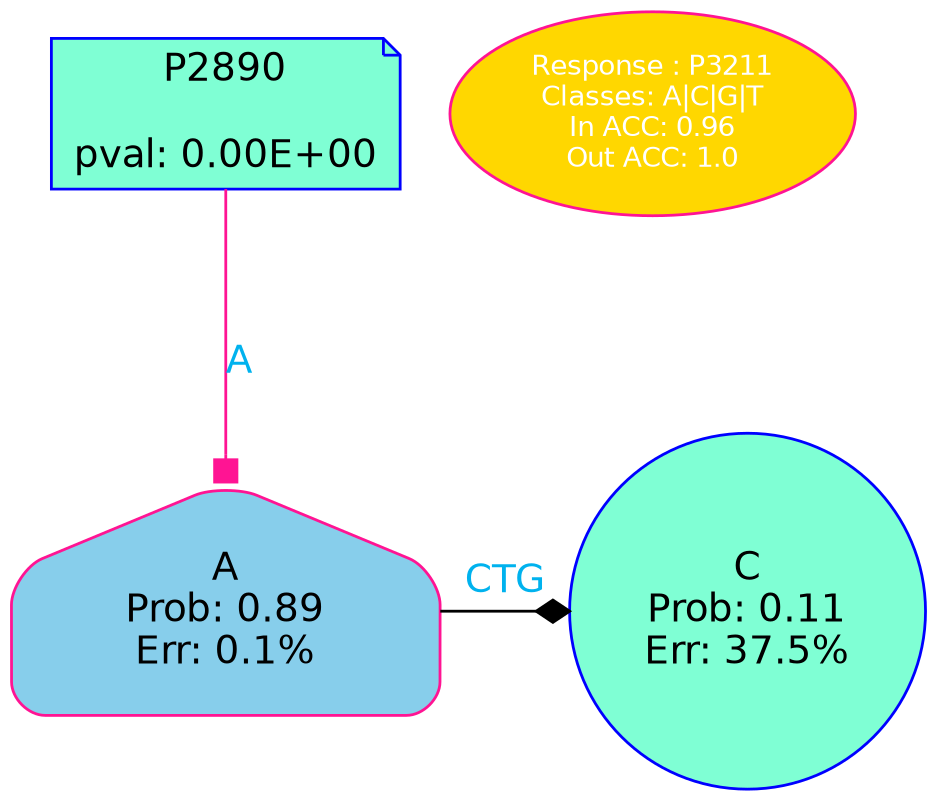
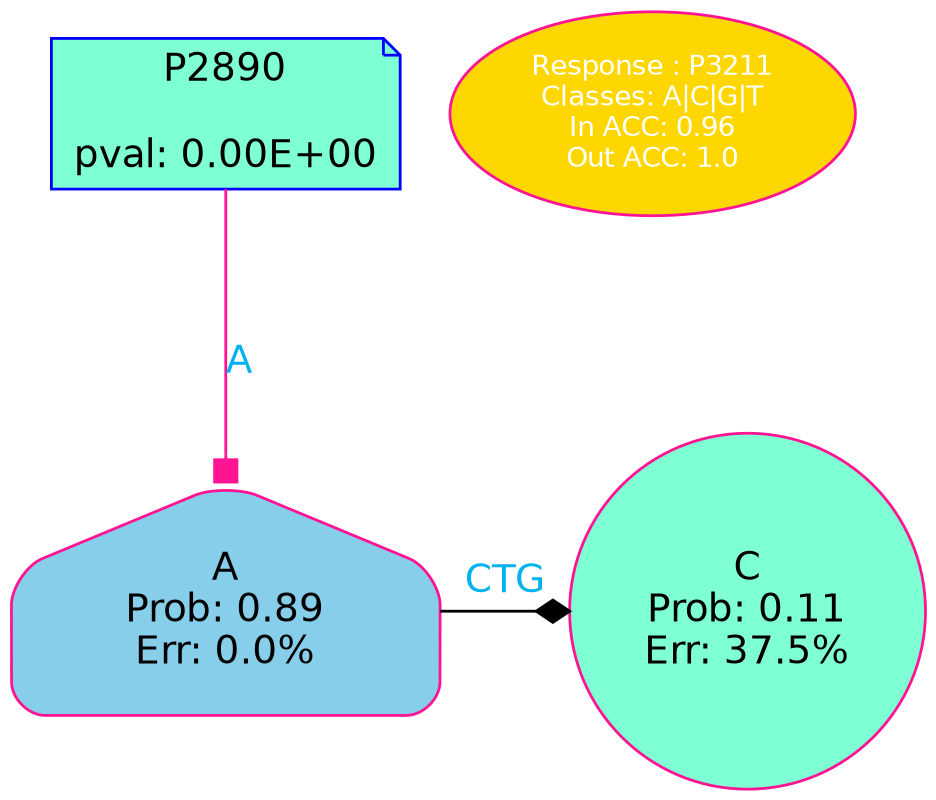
(226, 611) -> (226, 611)
(748, 611) -> (748, 611)
